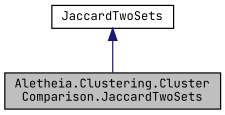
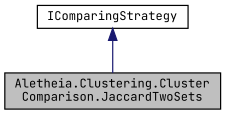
(113, 17) -> (113, 17)
